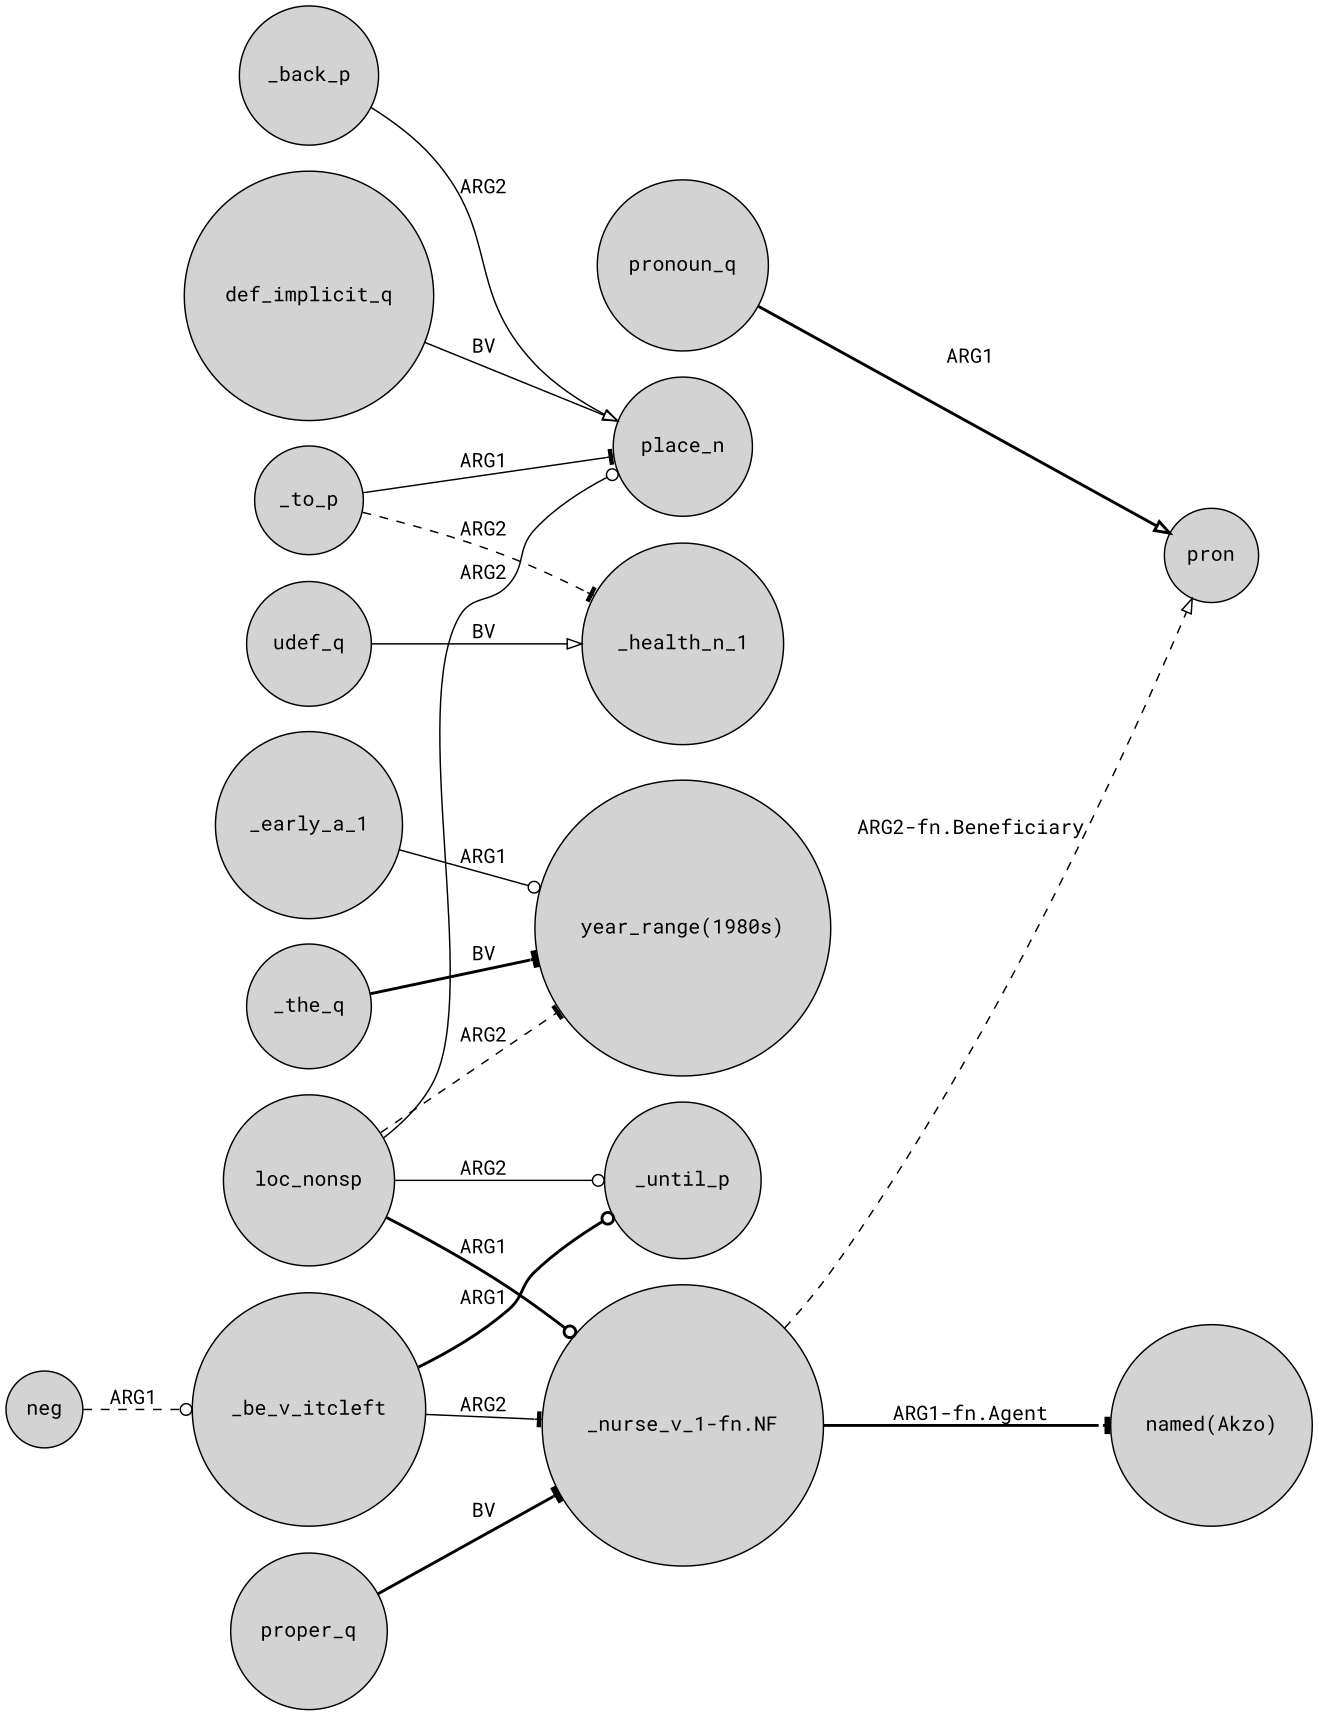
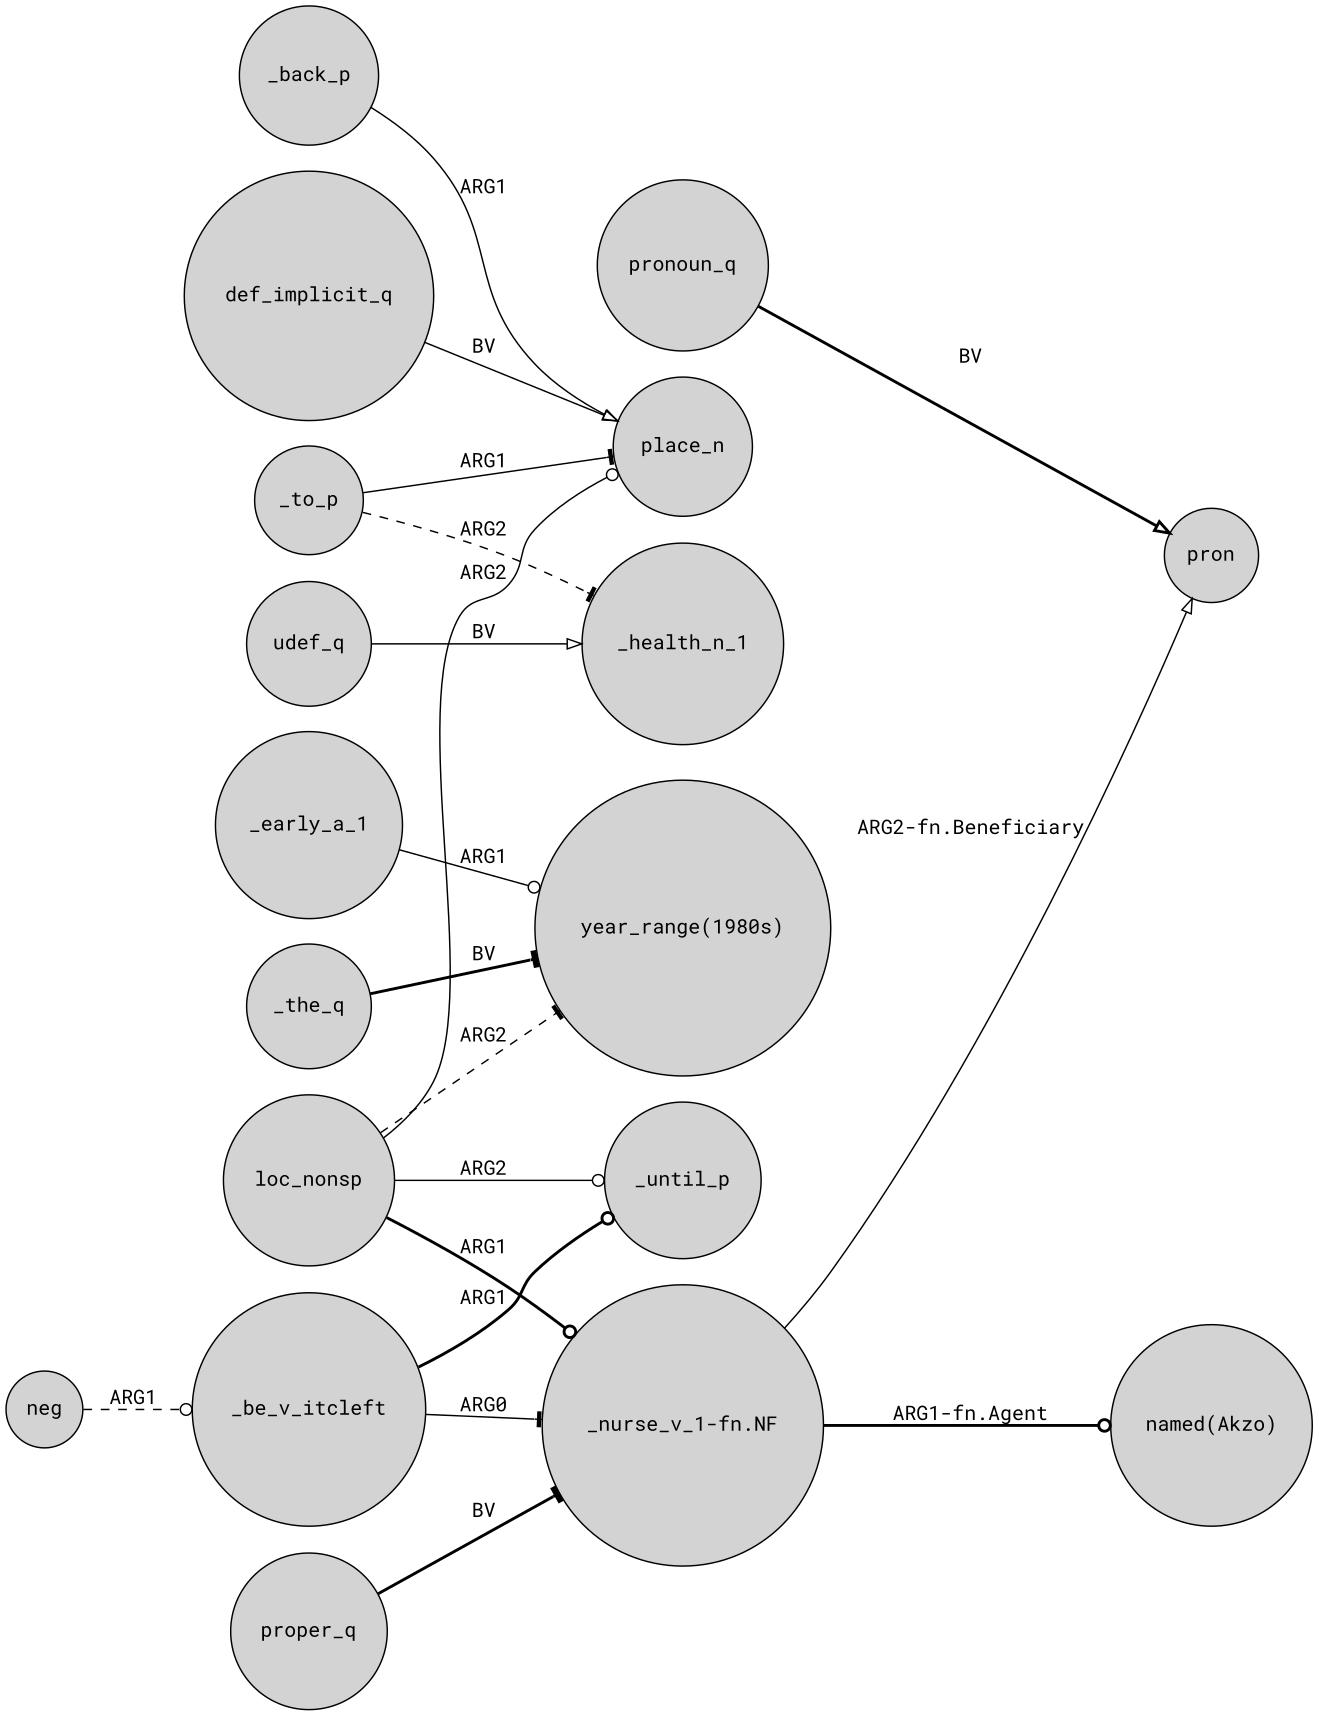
(484, 188) -> (484, 188)
(971, 357) -> (971, 357)
(1008, 983) -> (1008, 983)
(484, 1406) -> (484, 1406)
(961, 1425) -> (961, 1425)
